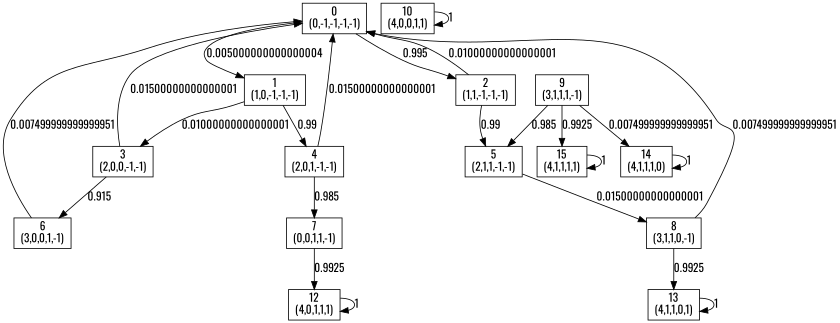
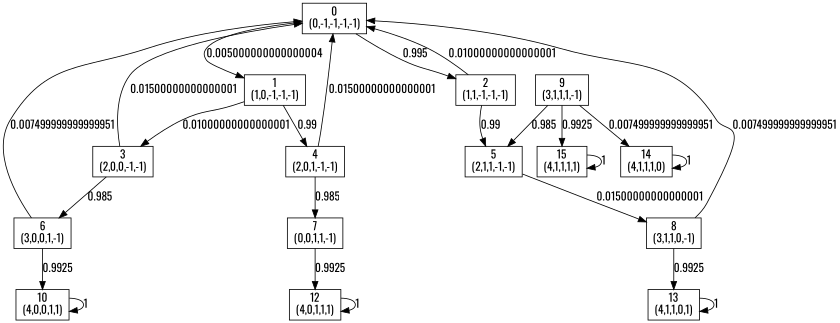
(100, 197) -> (100, 197)
none -> (43, 265)
